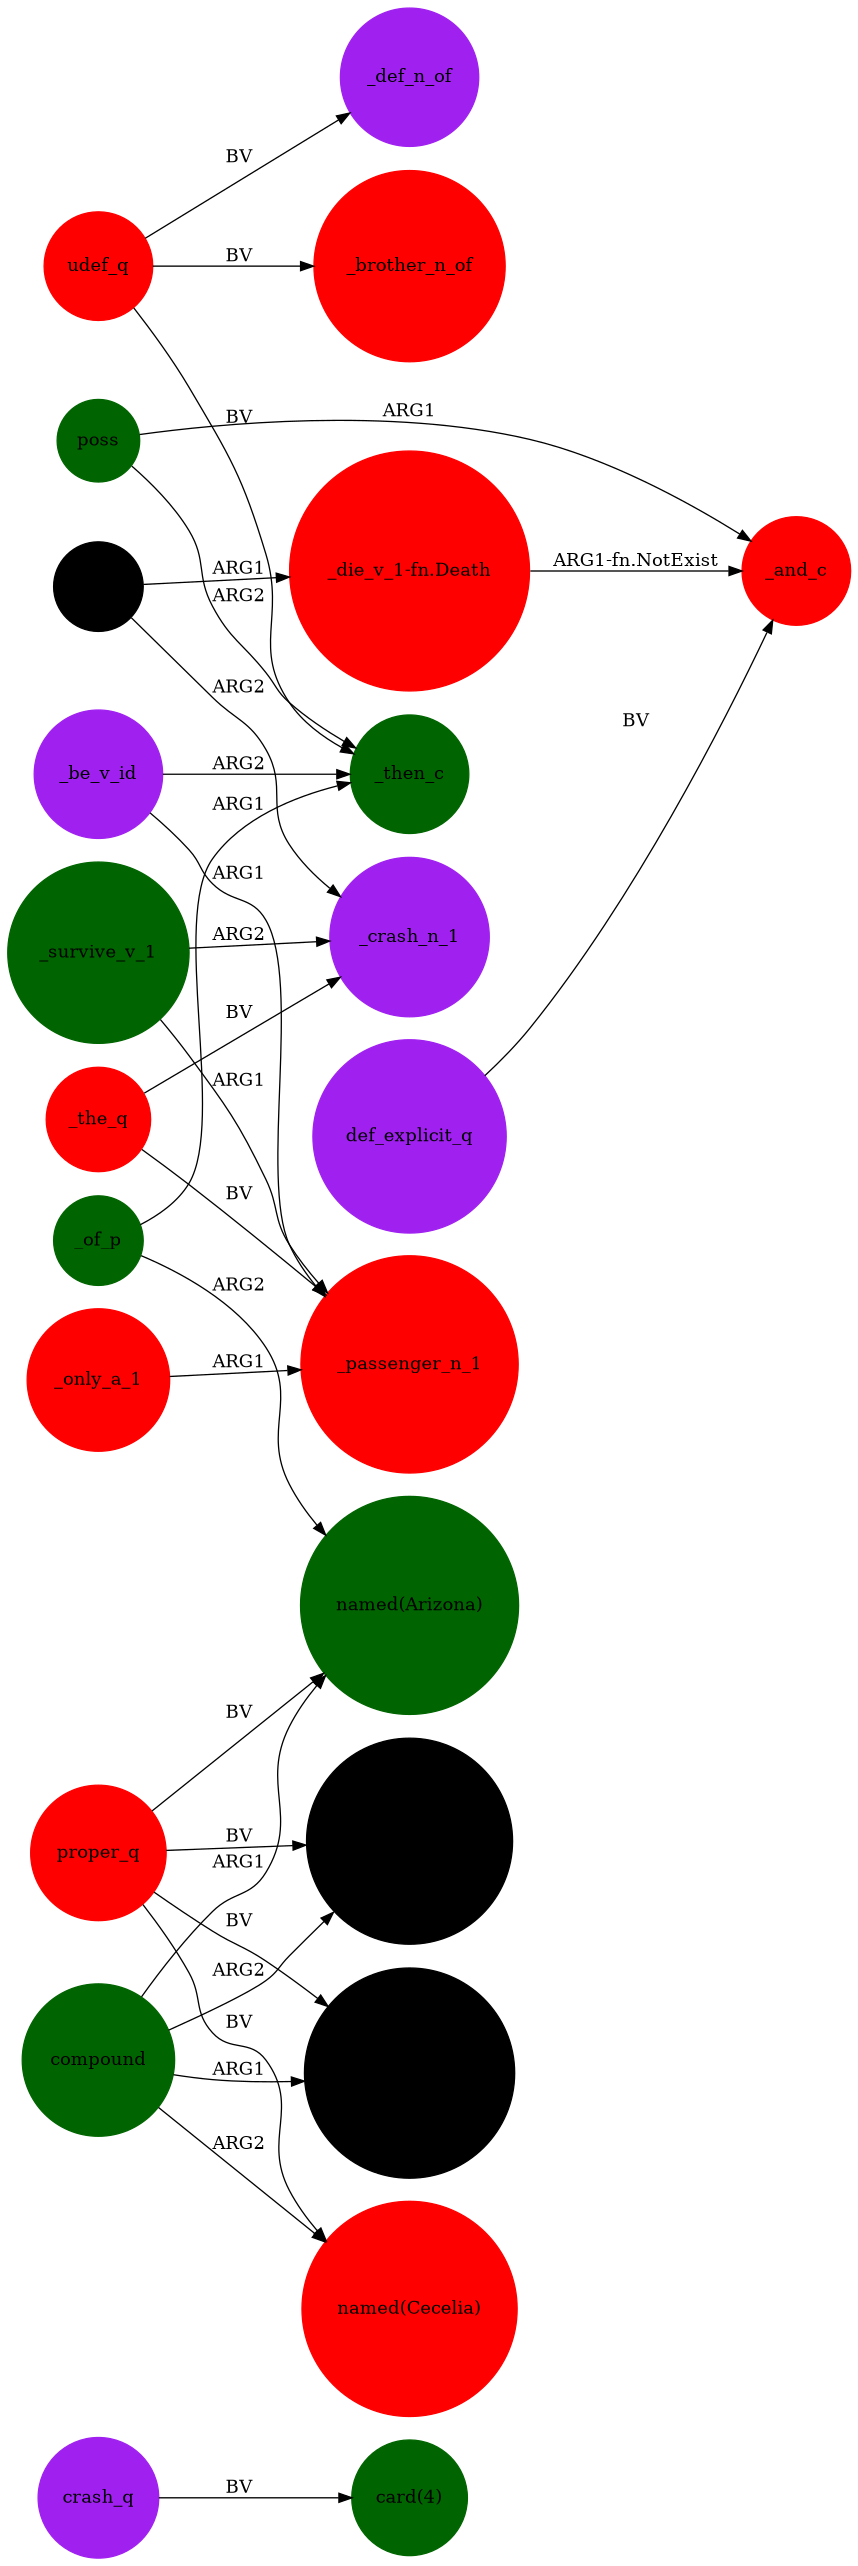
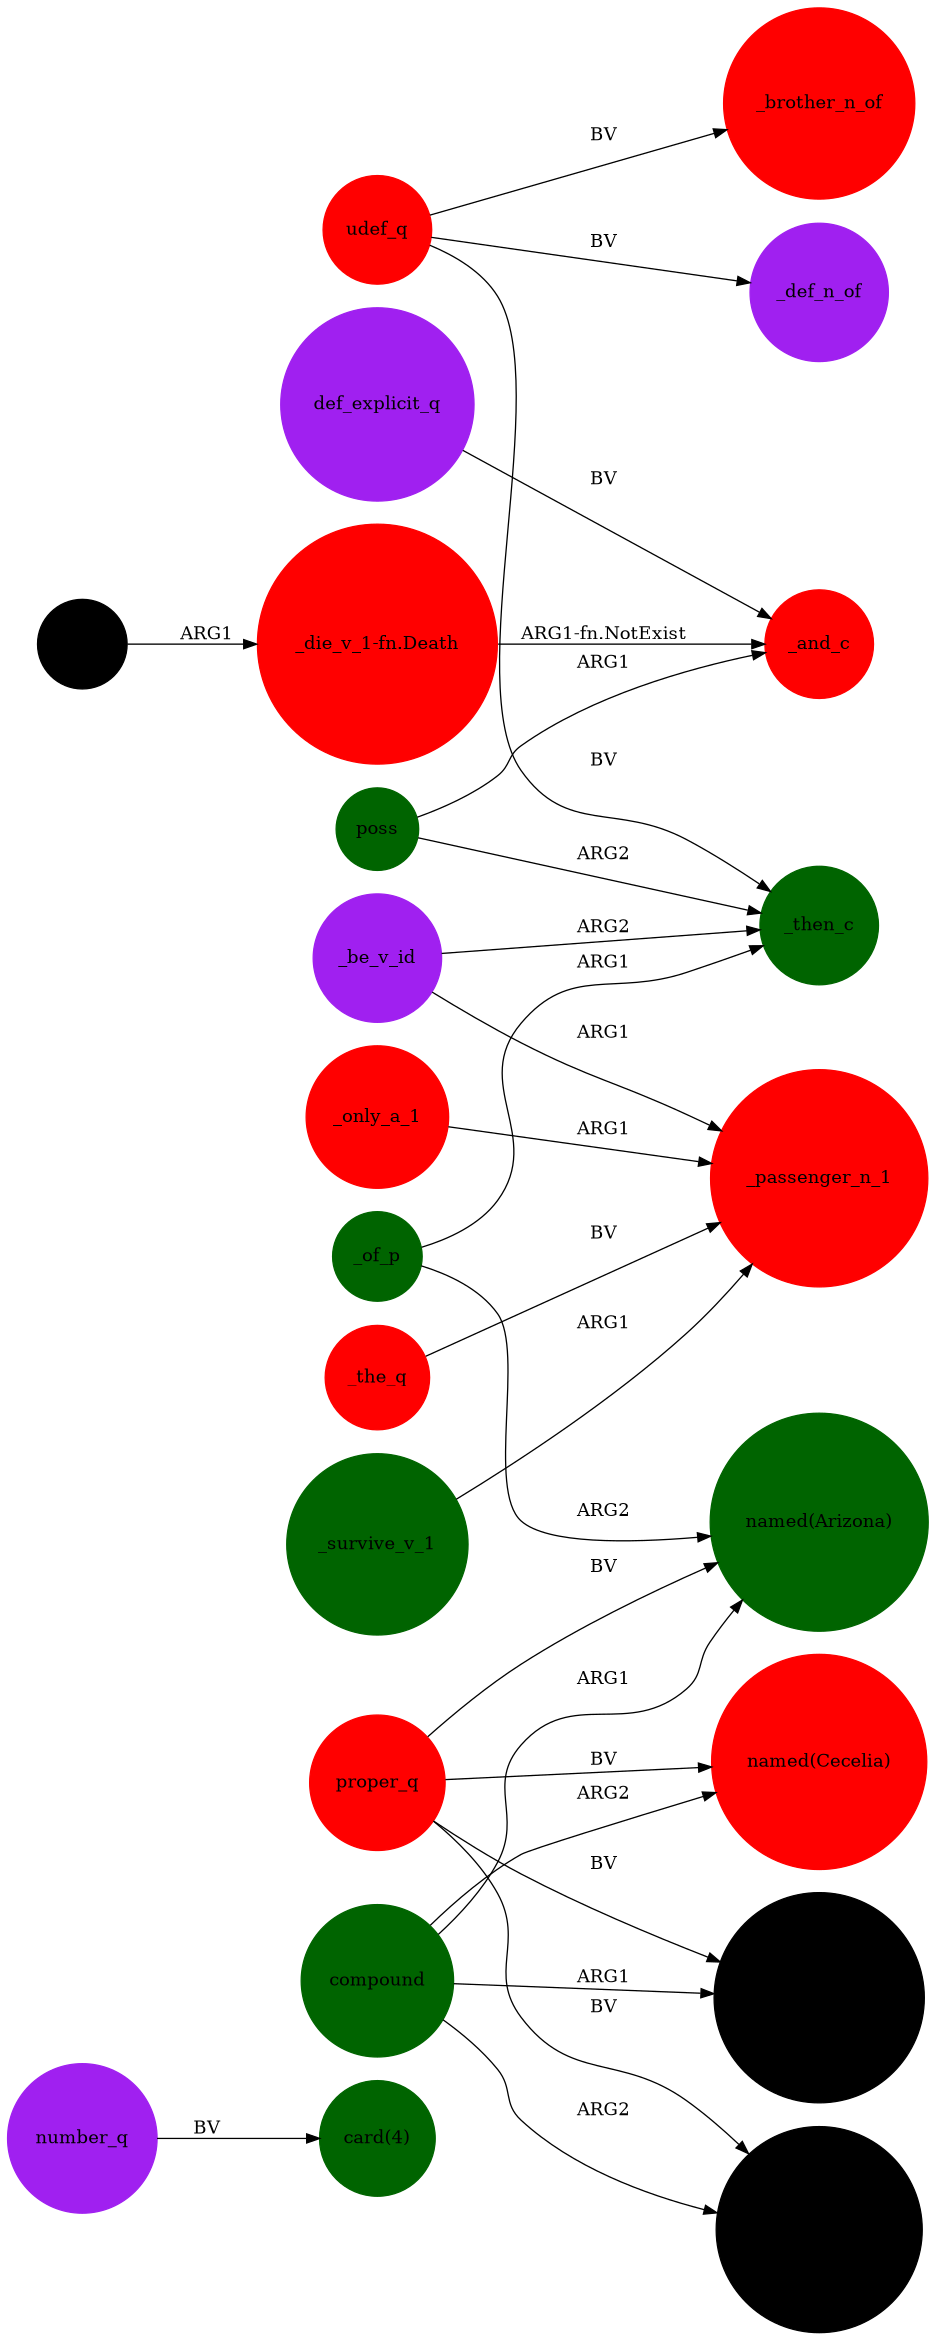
(410, 937) -> none
(98, 2498) -> (82, 2138)
